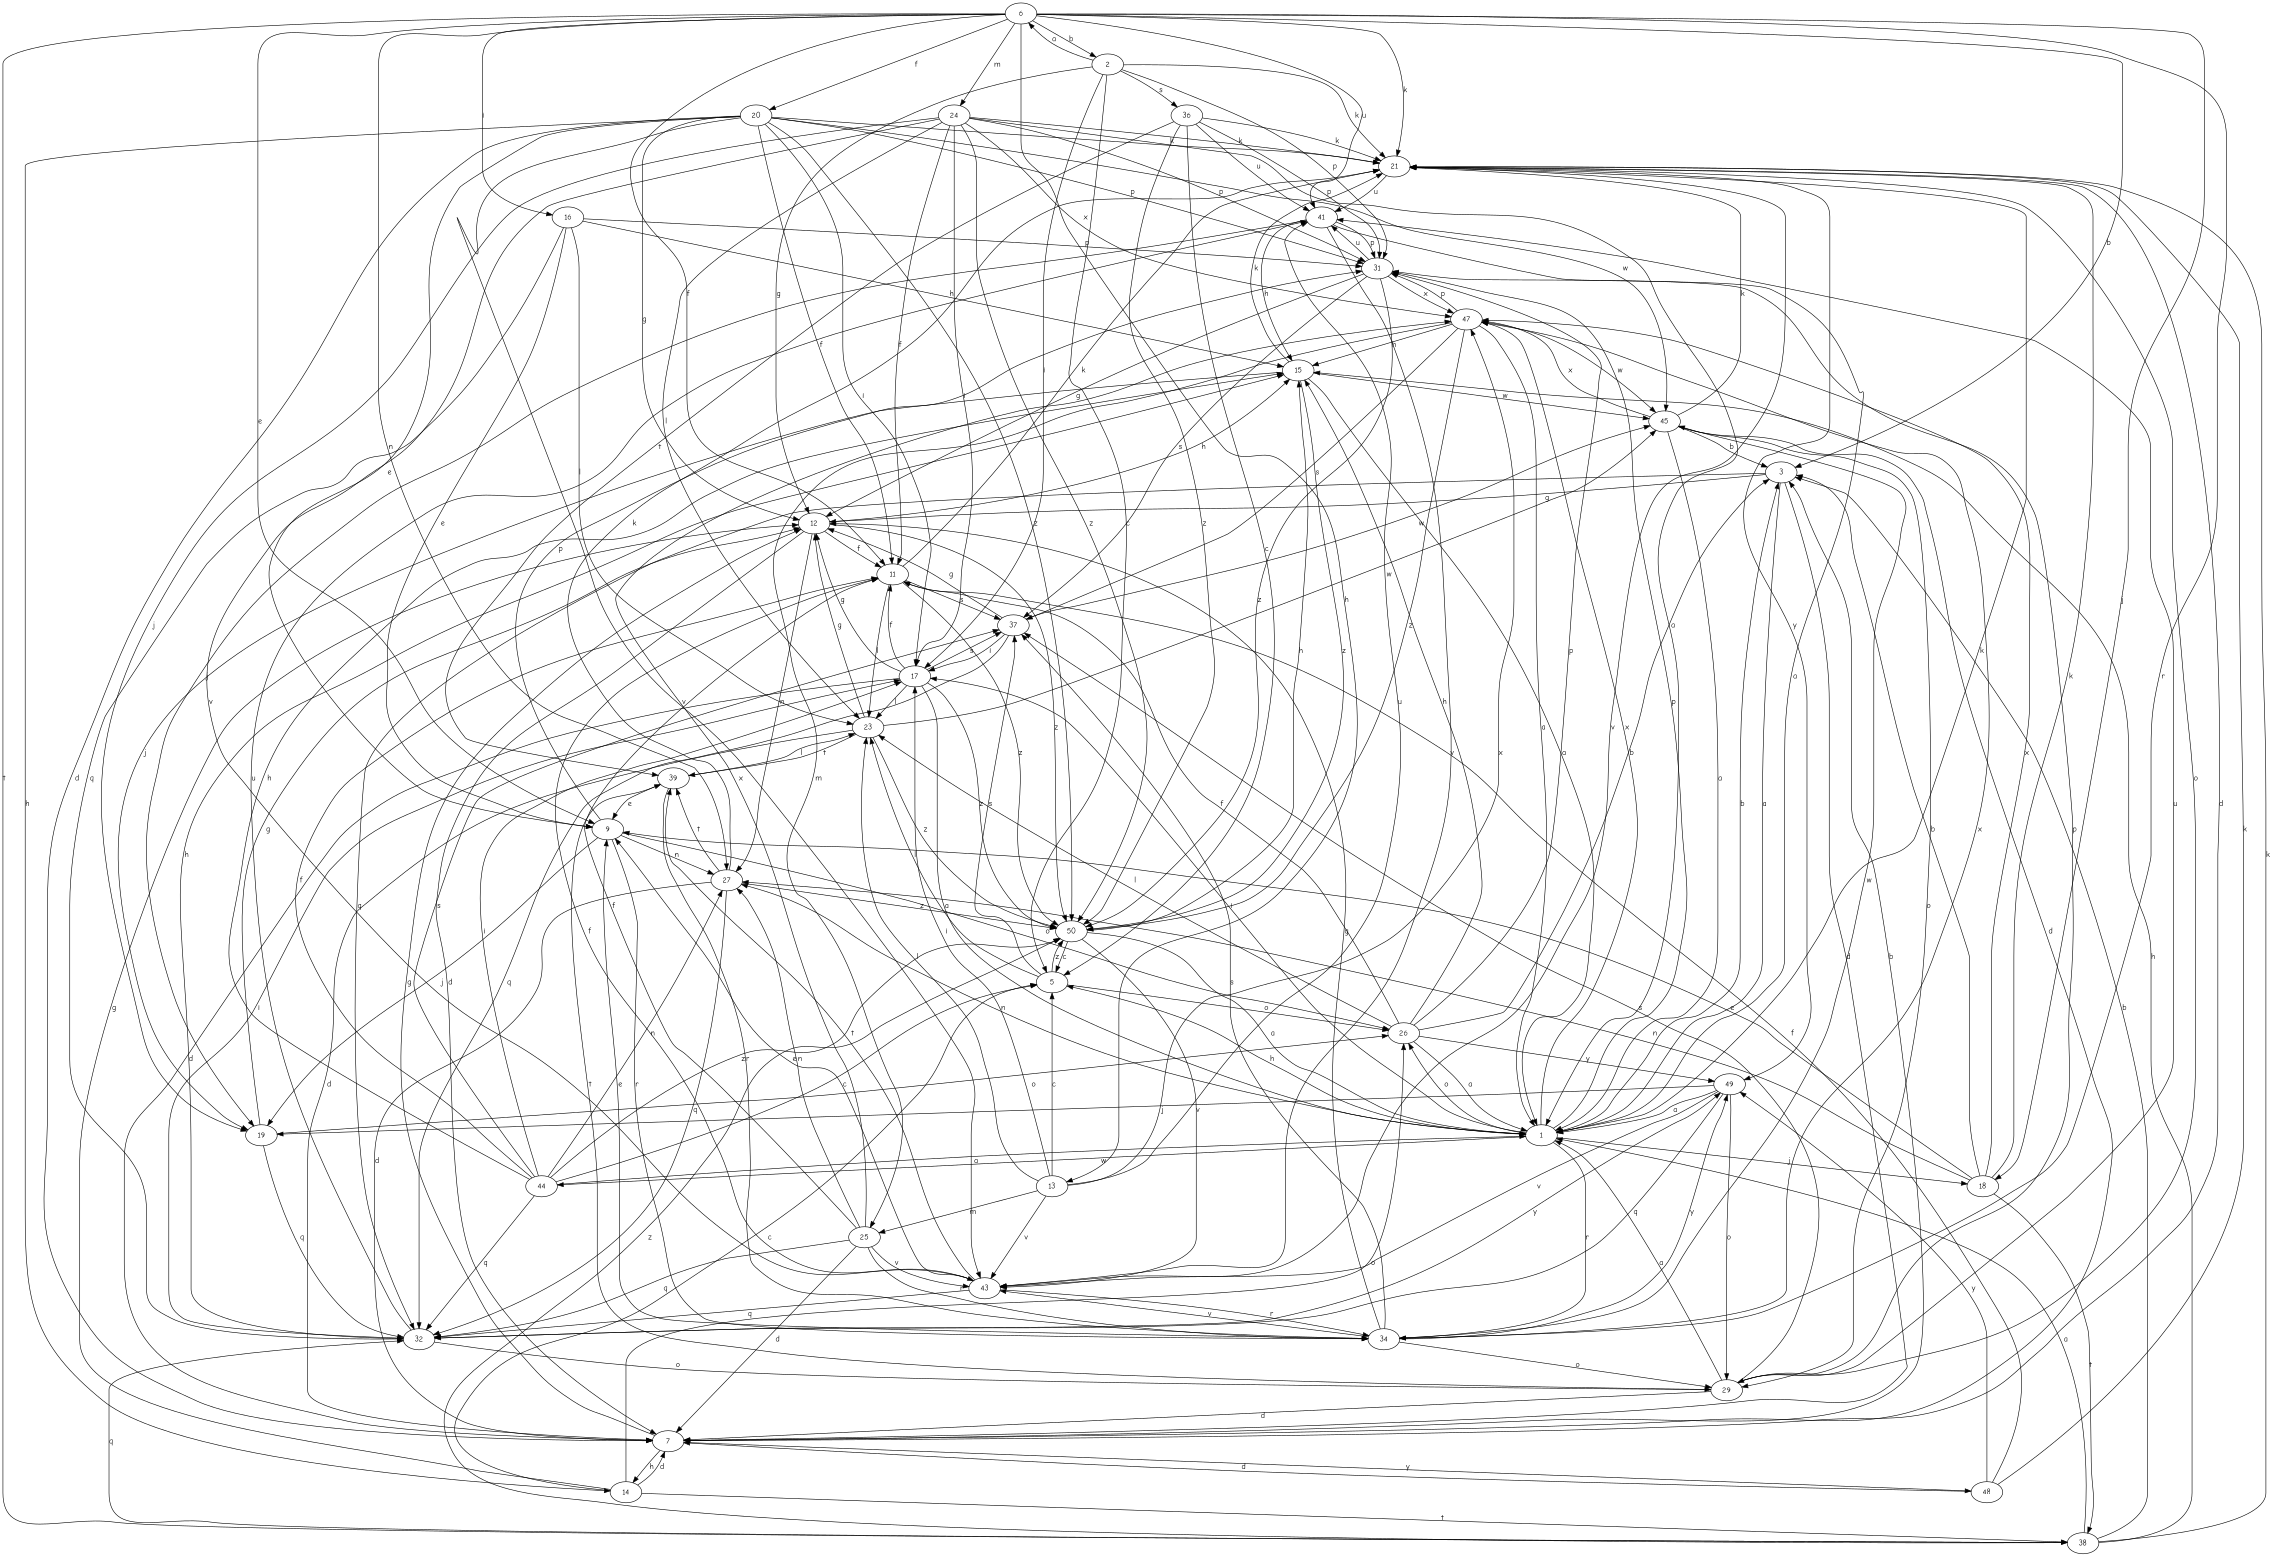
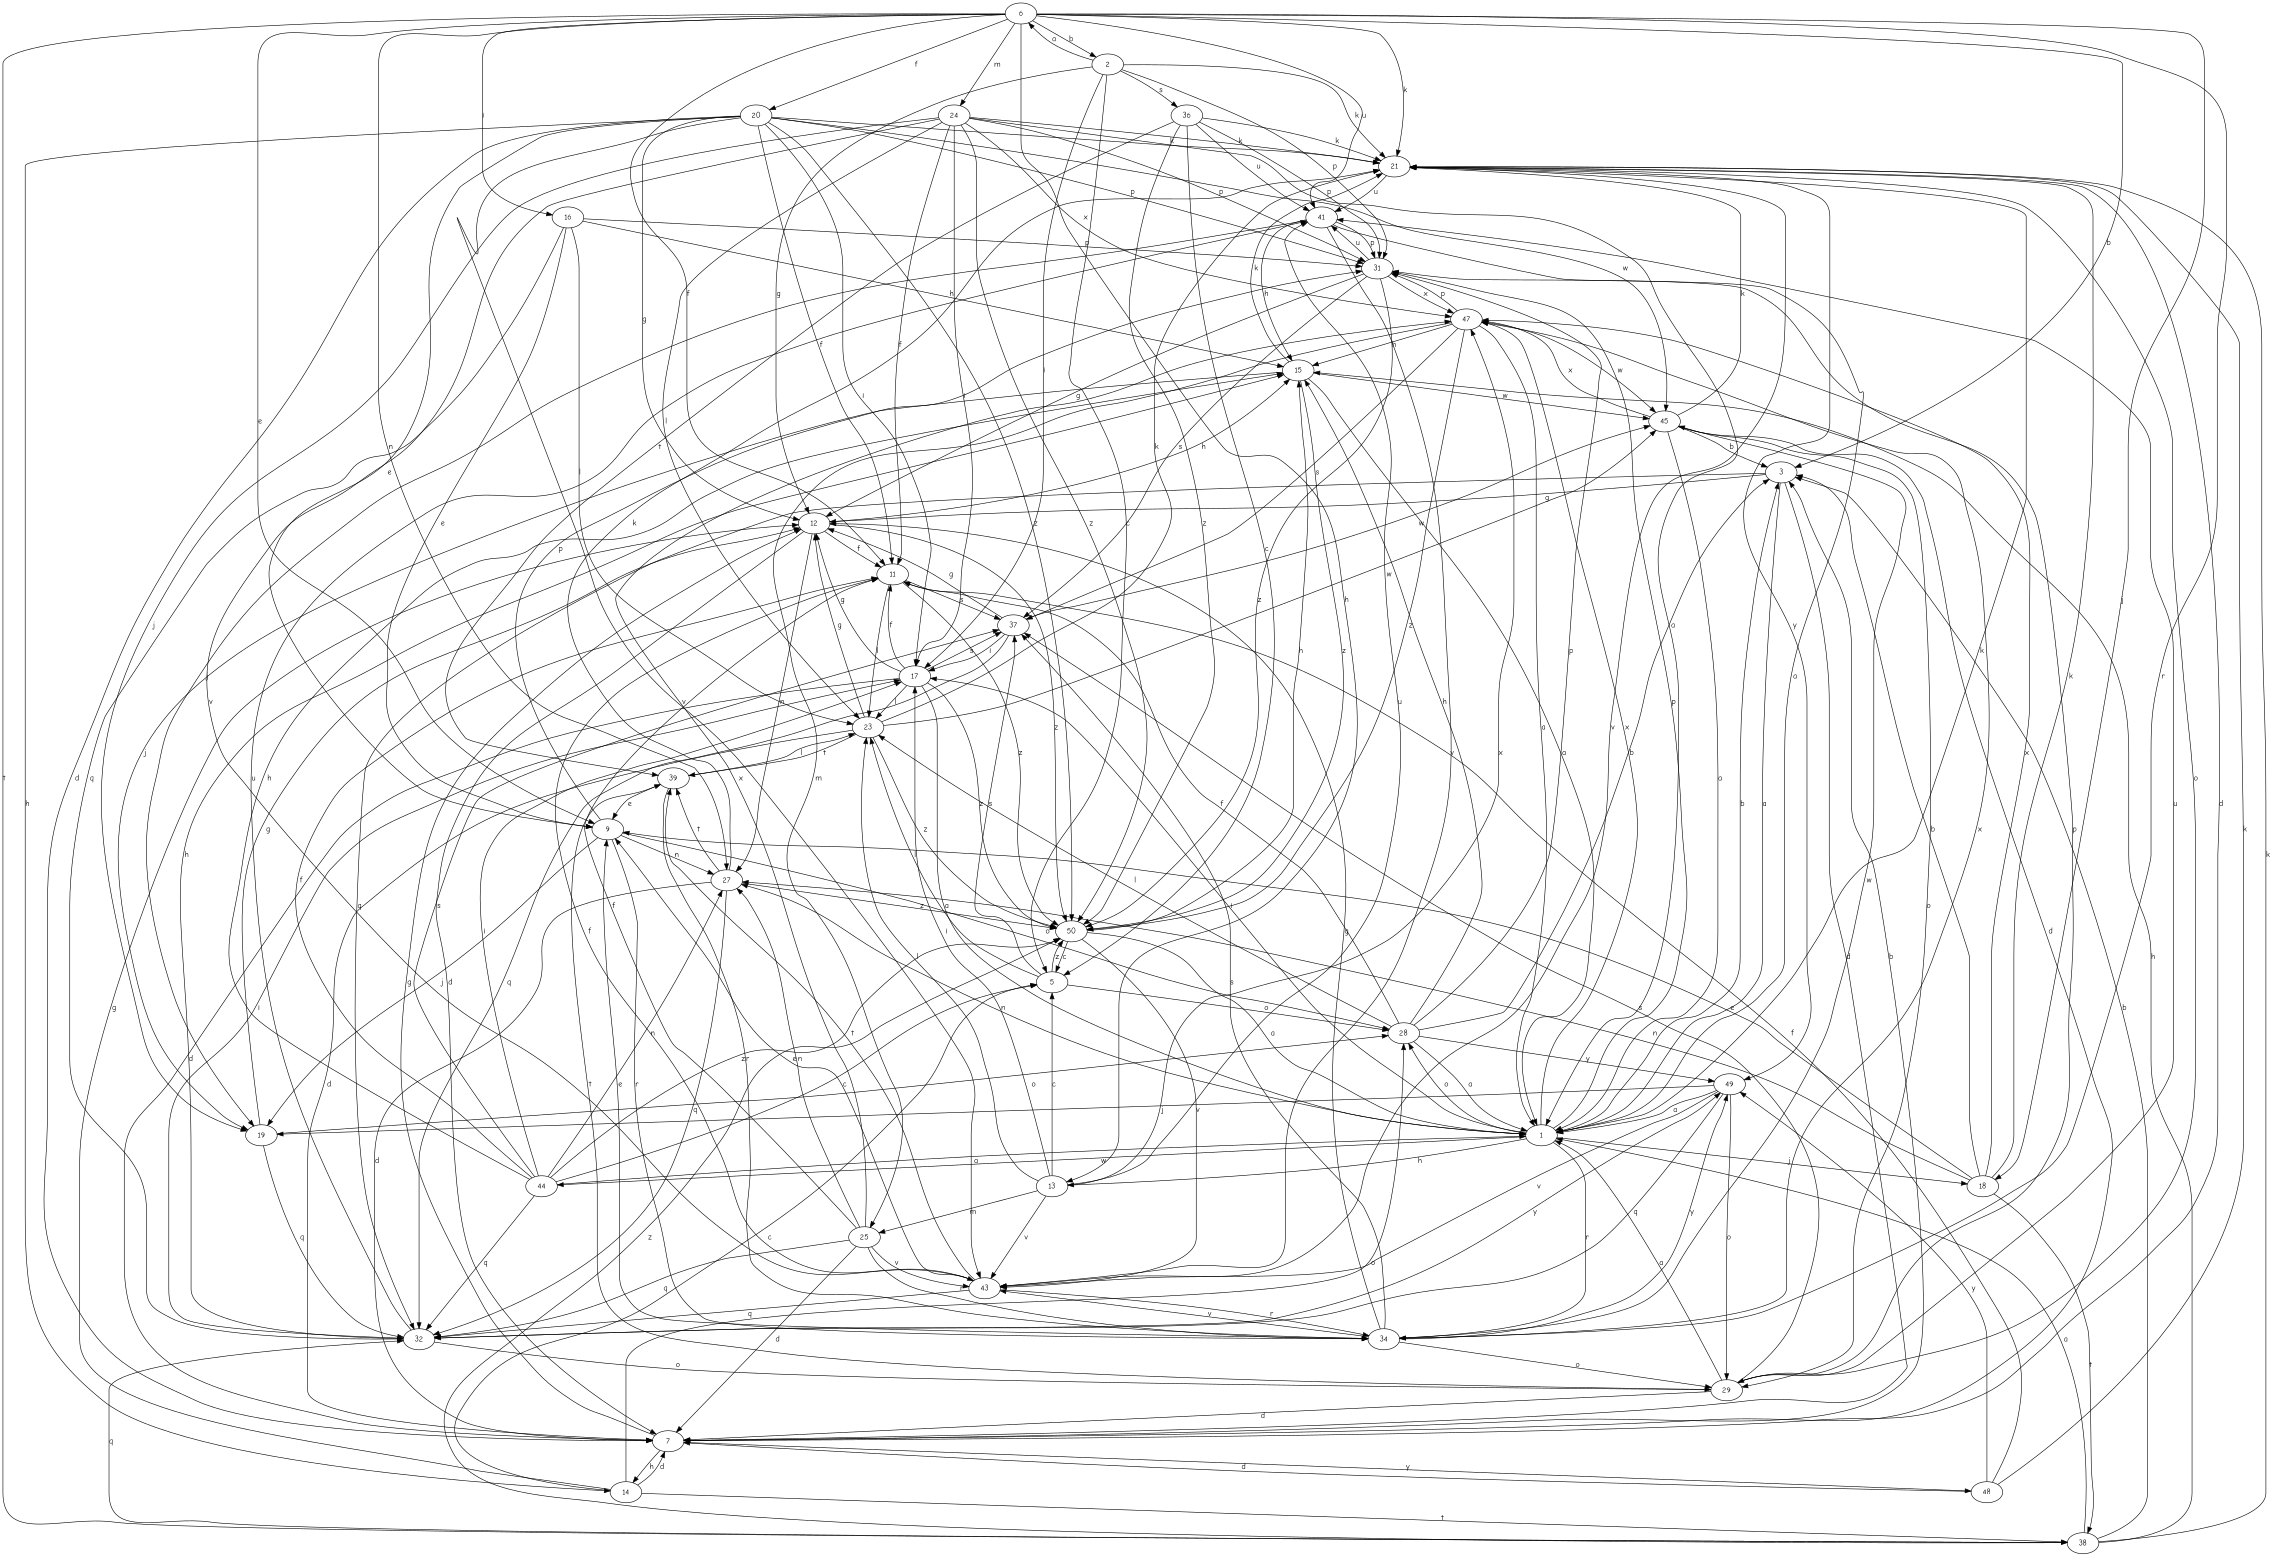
(1111, 325) -> (1155, 450)
(1404, 1033) -> (1404, 1033)
(1295, 1076) -> (1301, 1171)
